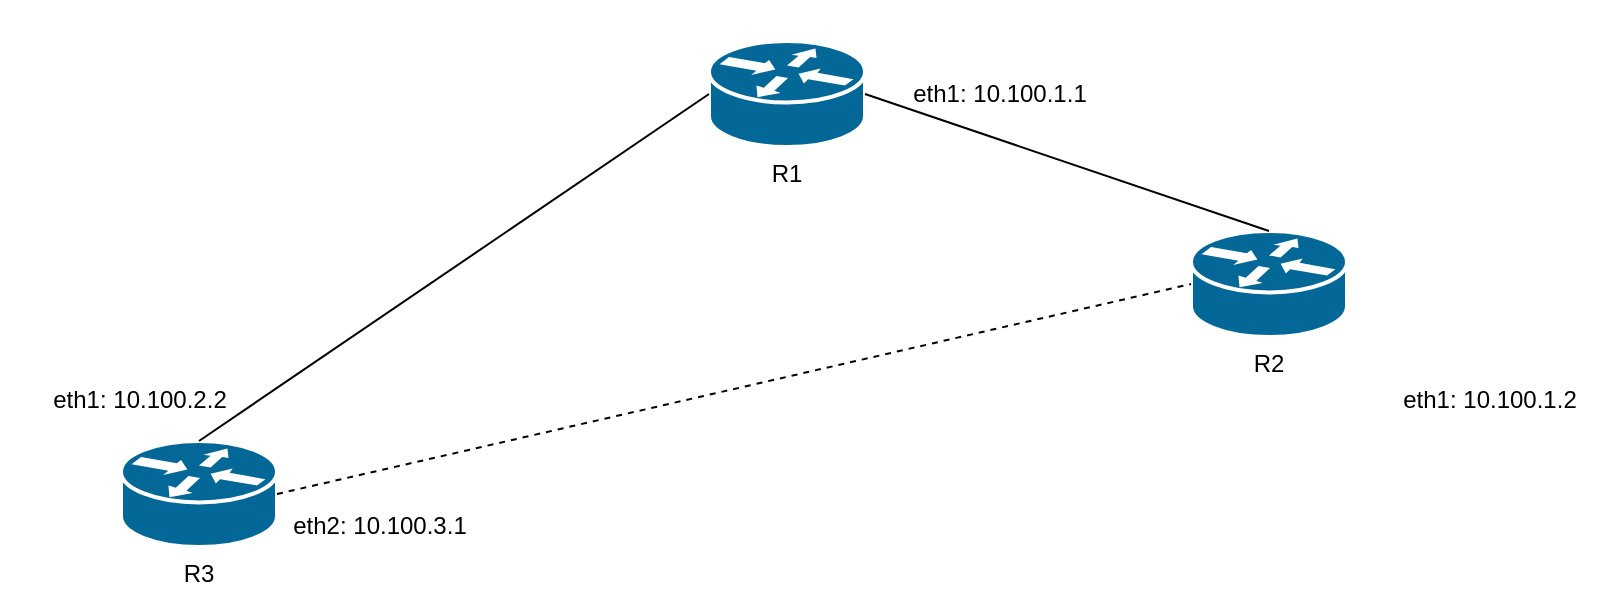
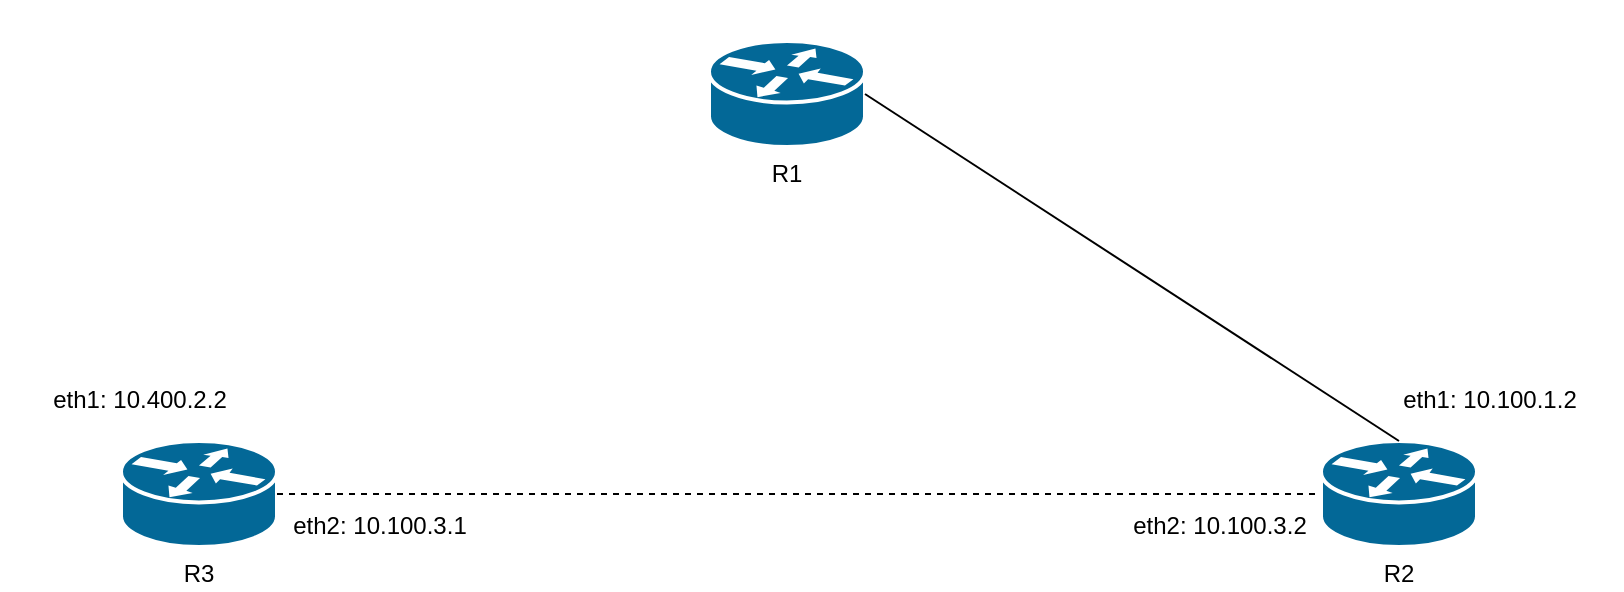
(1001, 94) -> none
(454, 268) -> none
(1269, 284) -> (1399, 494)
(141, 401) -> (141, 401)
none -> (1221, 527)
